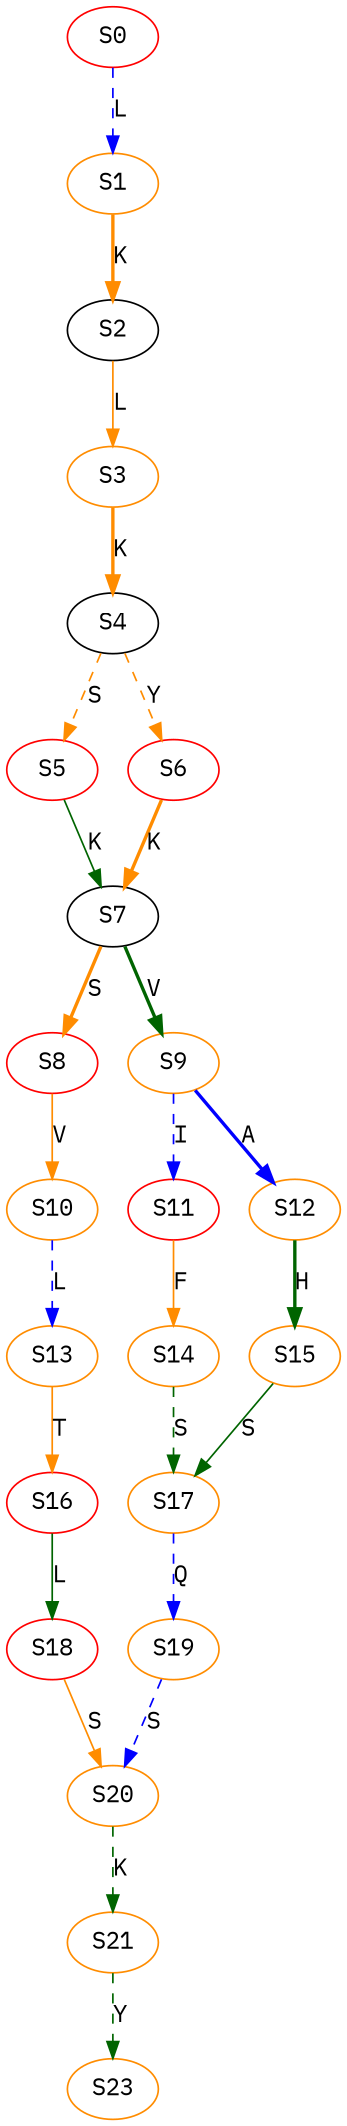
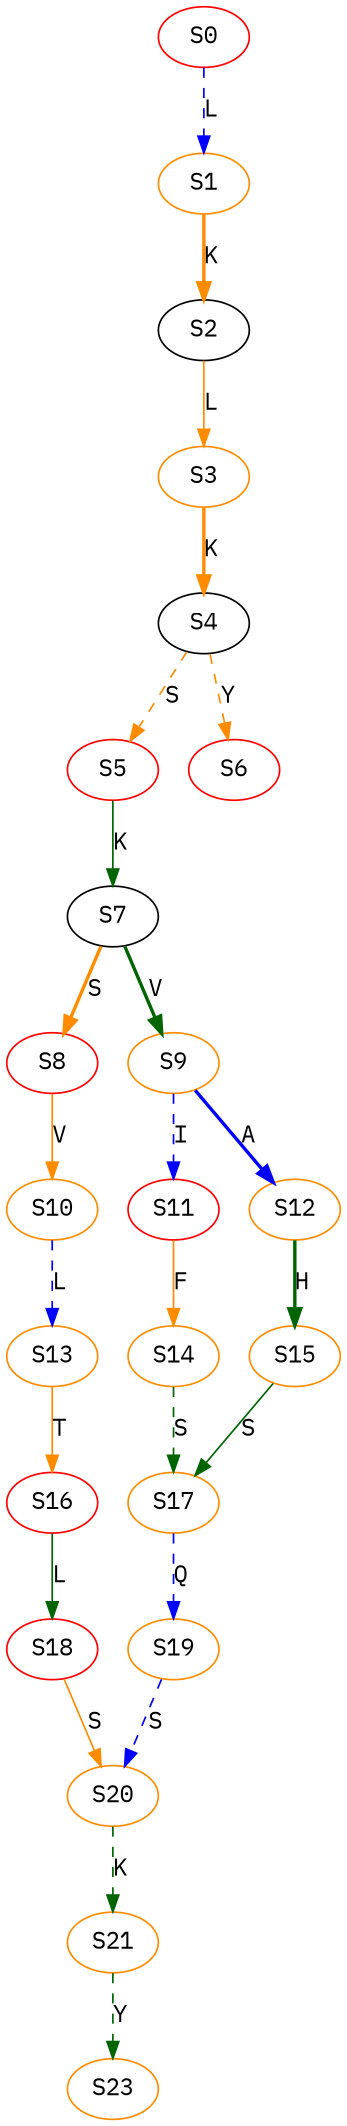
(146, 836) -> none
